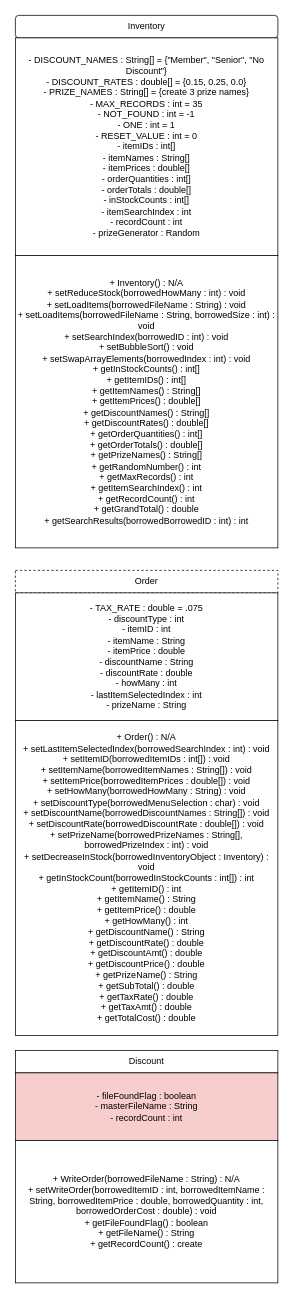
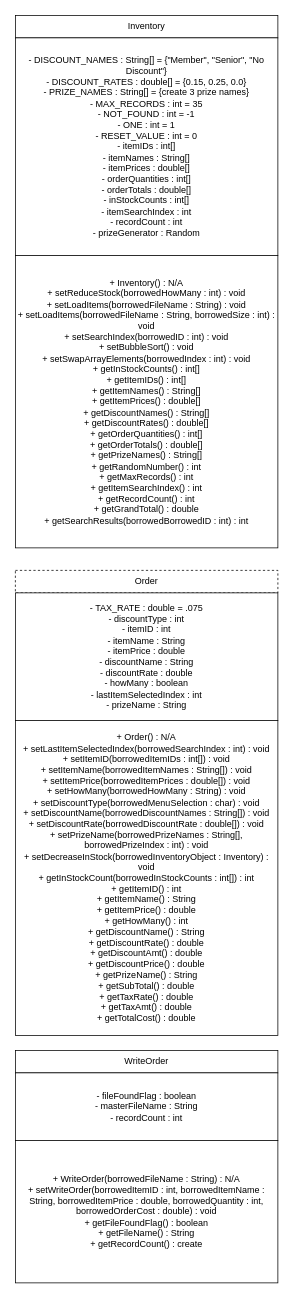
(147, 27) -> (147, 27)
(147, 657) -> (147, 657)
(147, 1062) -> (147, 1062)
(147, 1107) -> (147, 1107)
